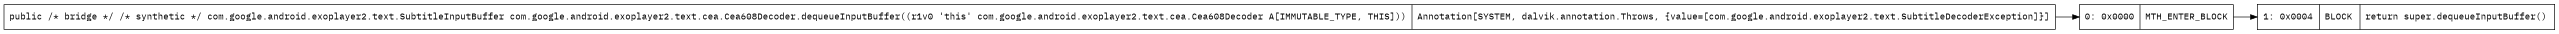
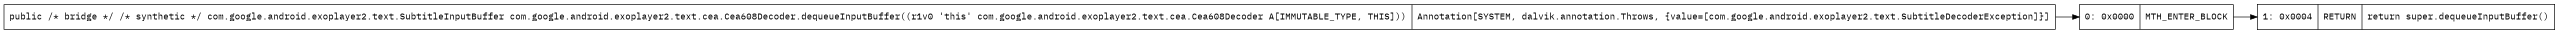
(2339, 17) -> (2340, 17)
